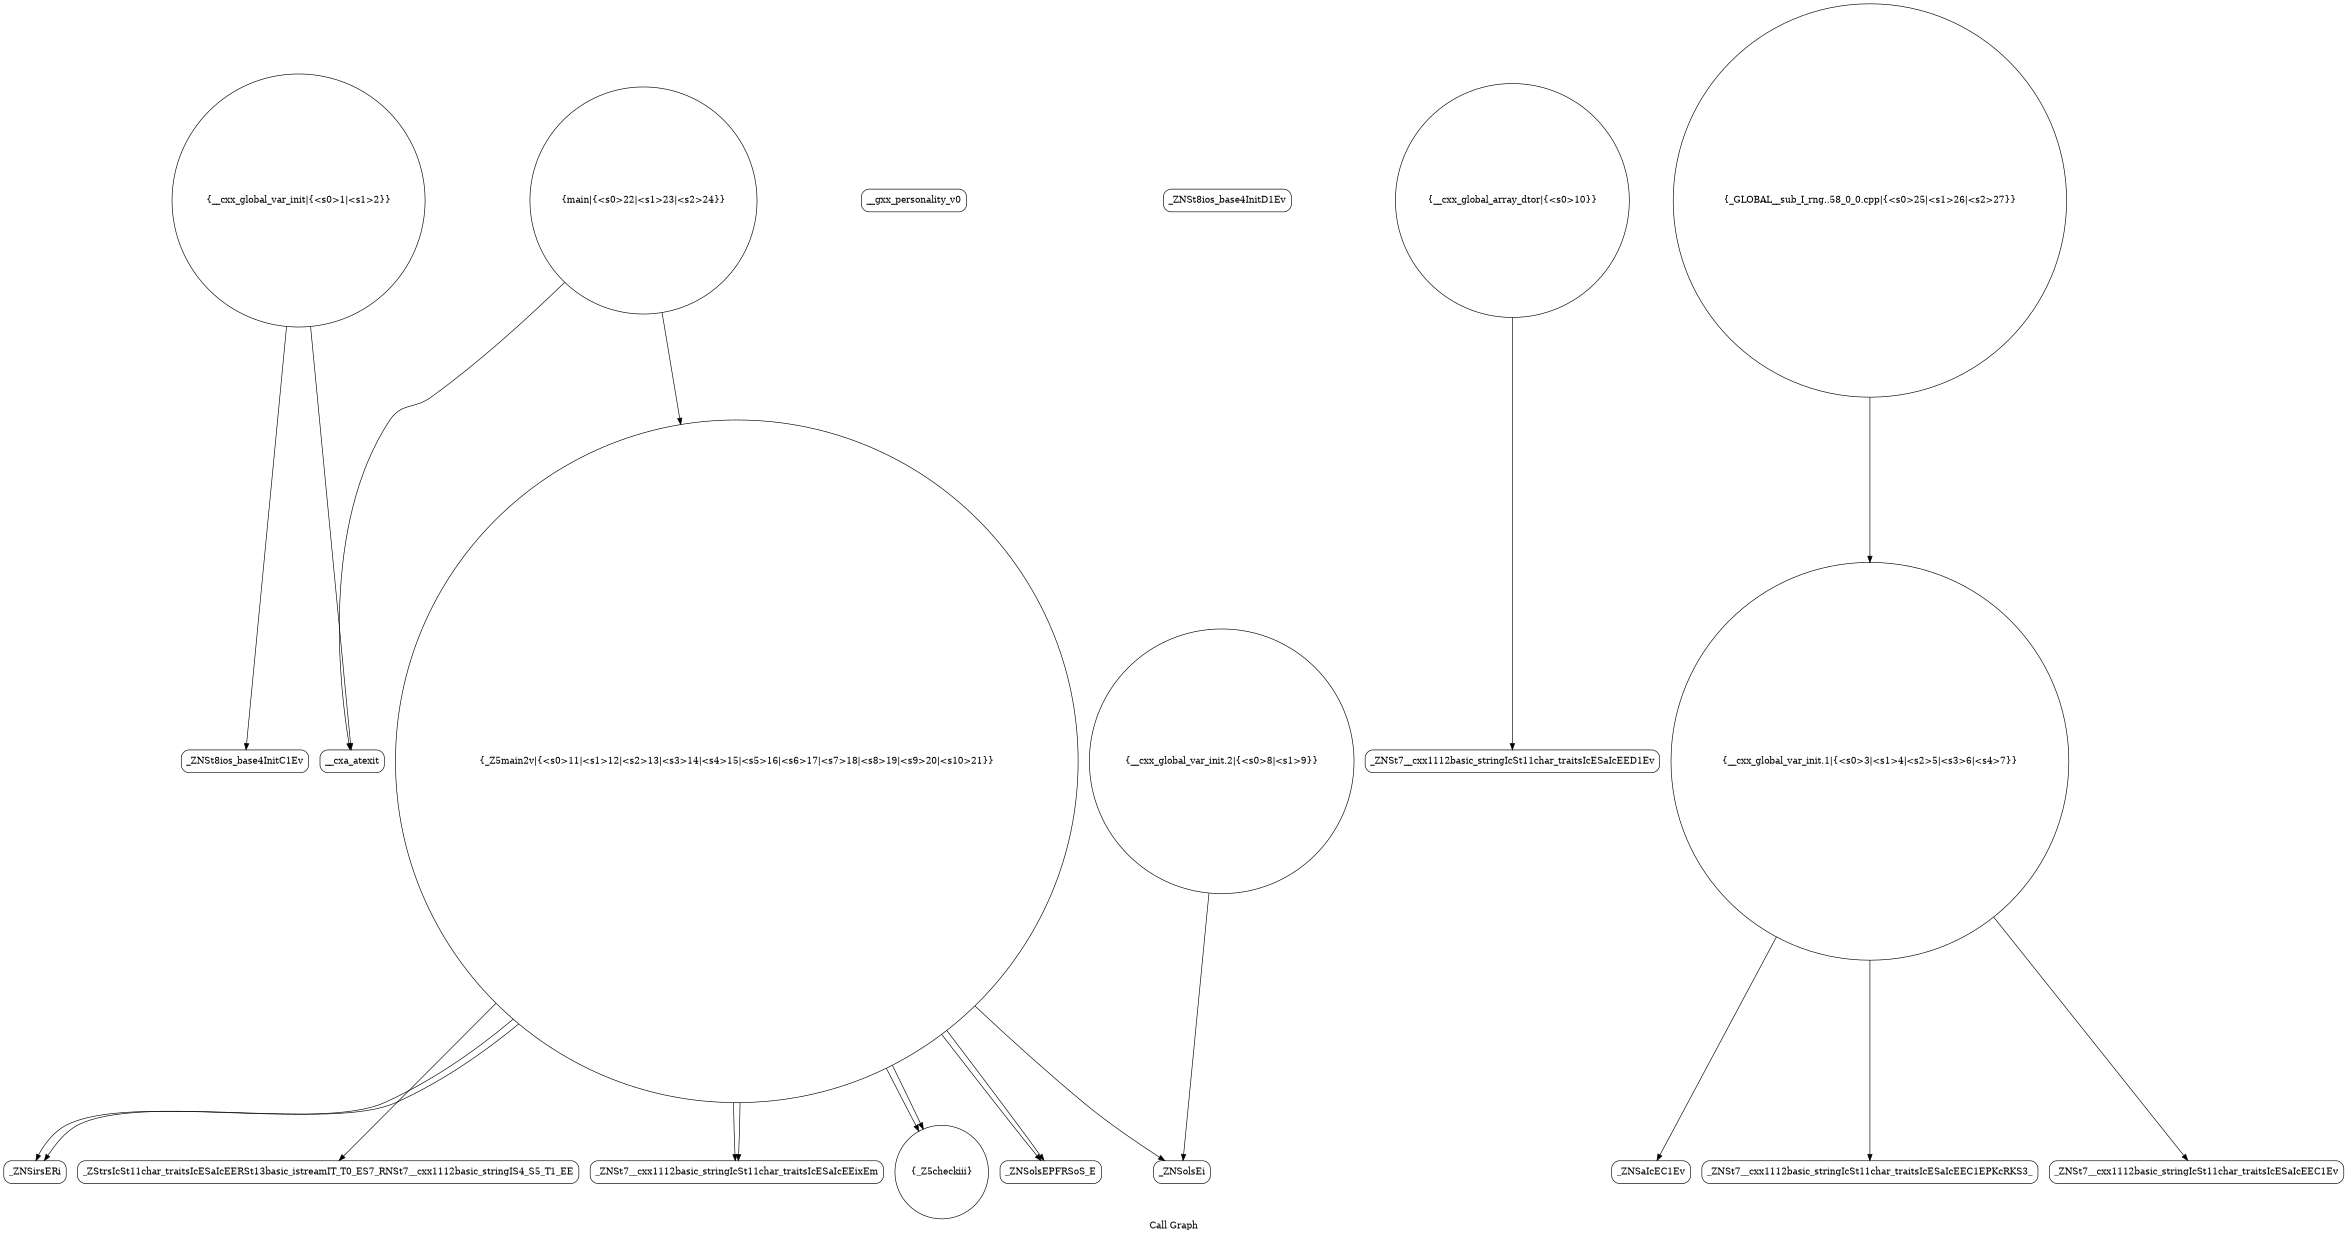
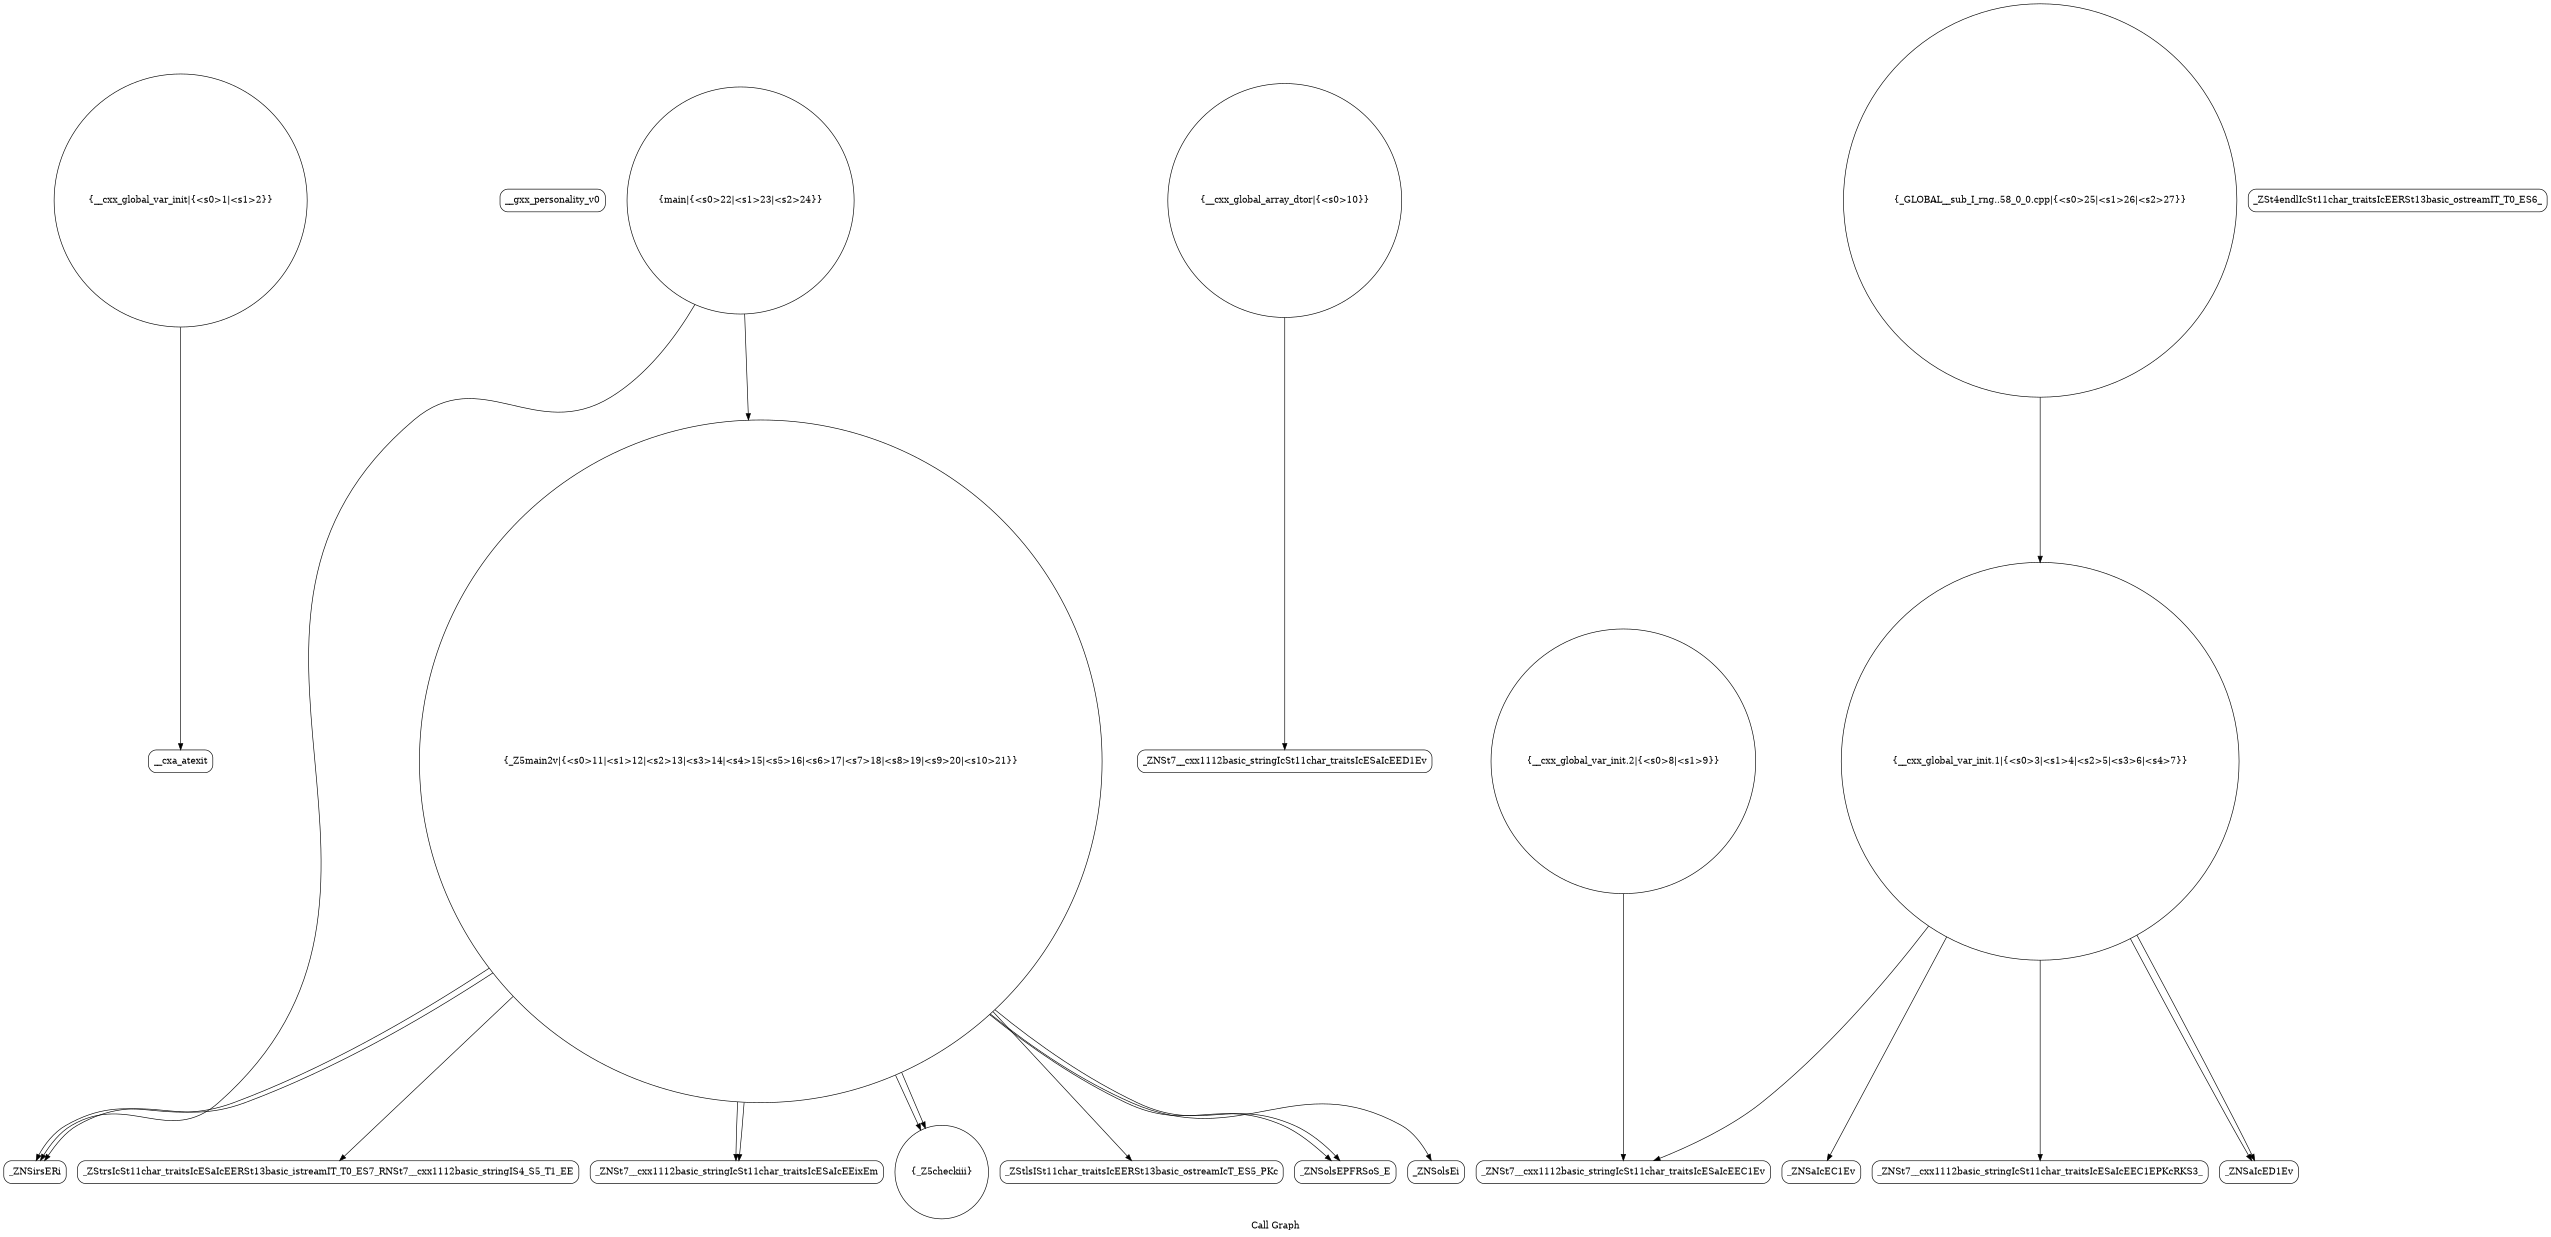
(1227, 200) -> none
none -> (2398, 200)
(366, 468) -> (310, 692)
(245, 761) -> none
(1196, 1024) -> (1623, 1024)
none -> (1142, 1172)
none -> (2259, 1172)
